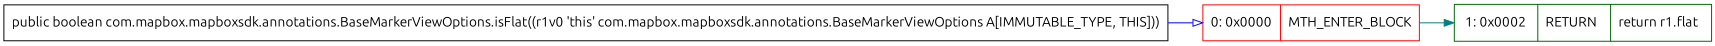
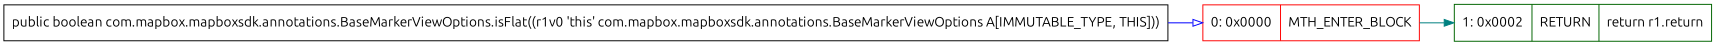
(1658, 22) -> (1655, 22)
